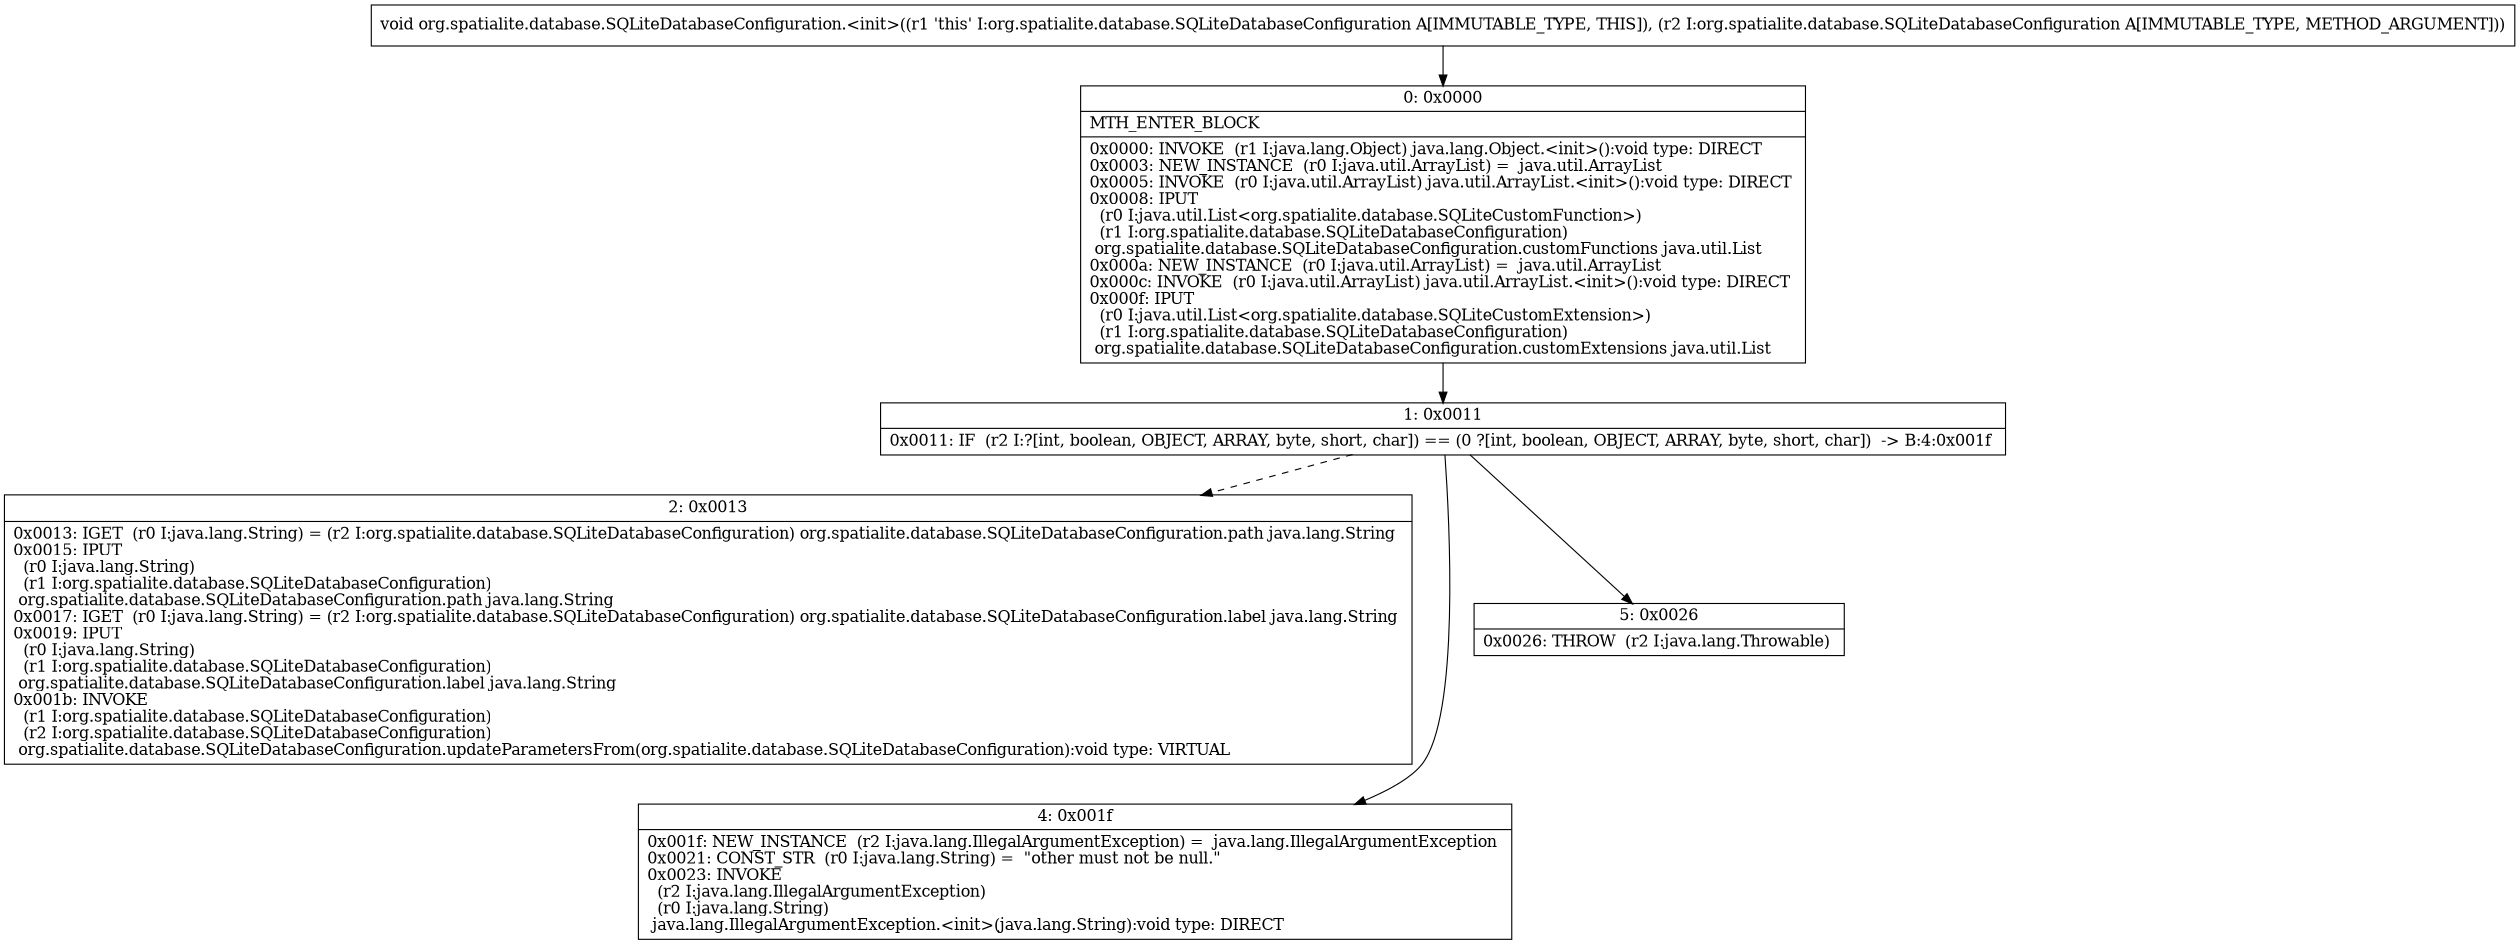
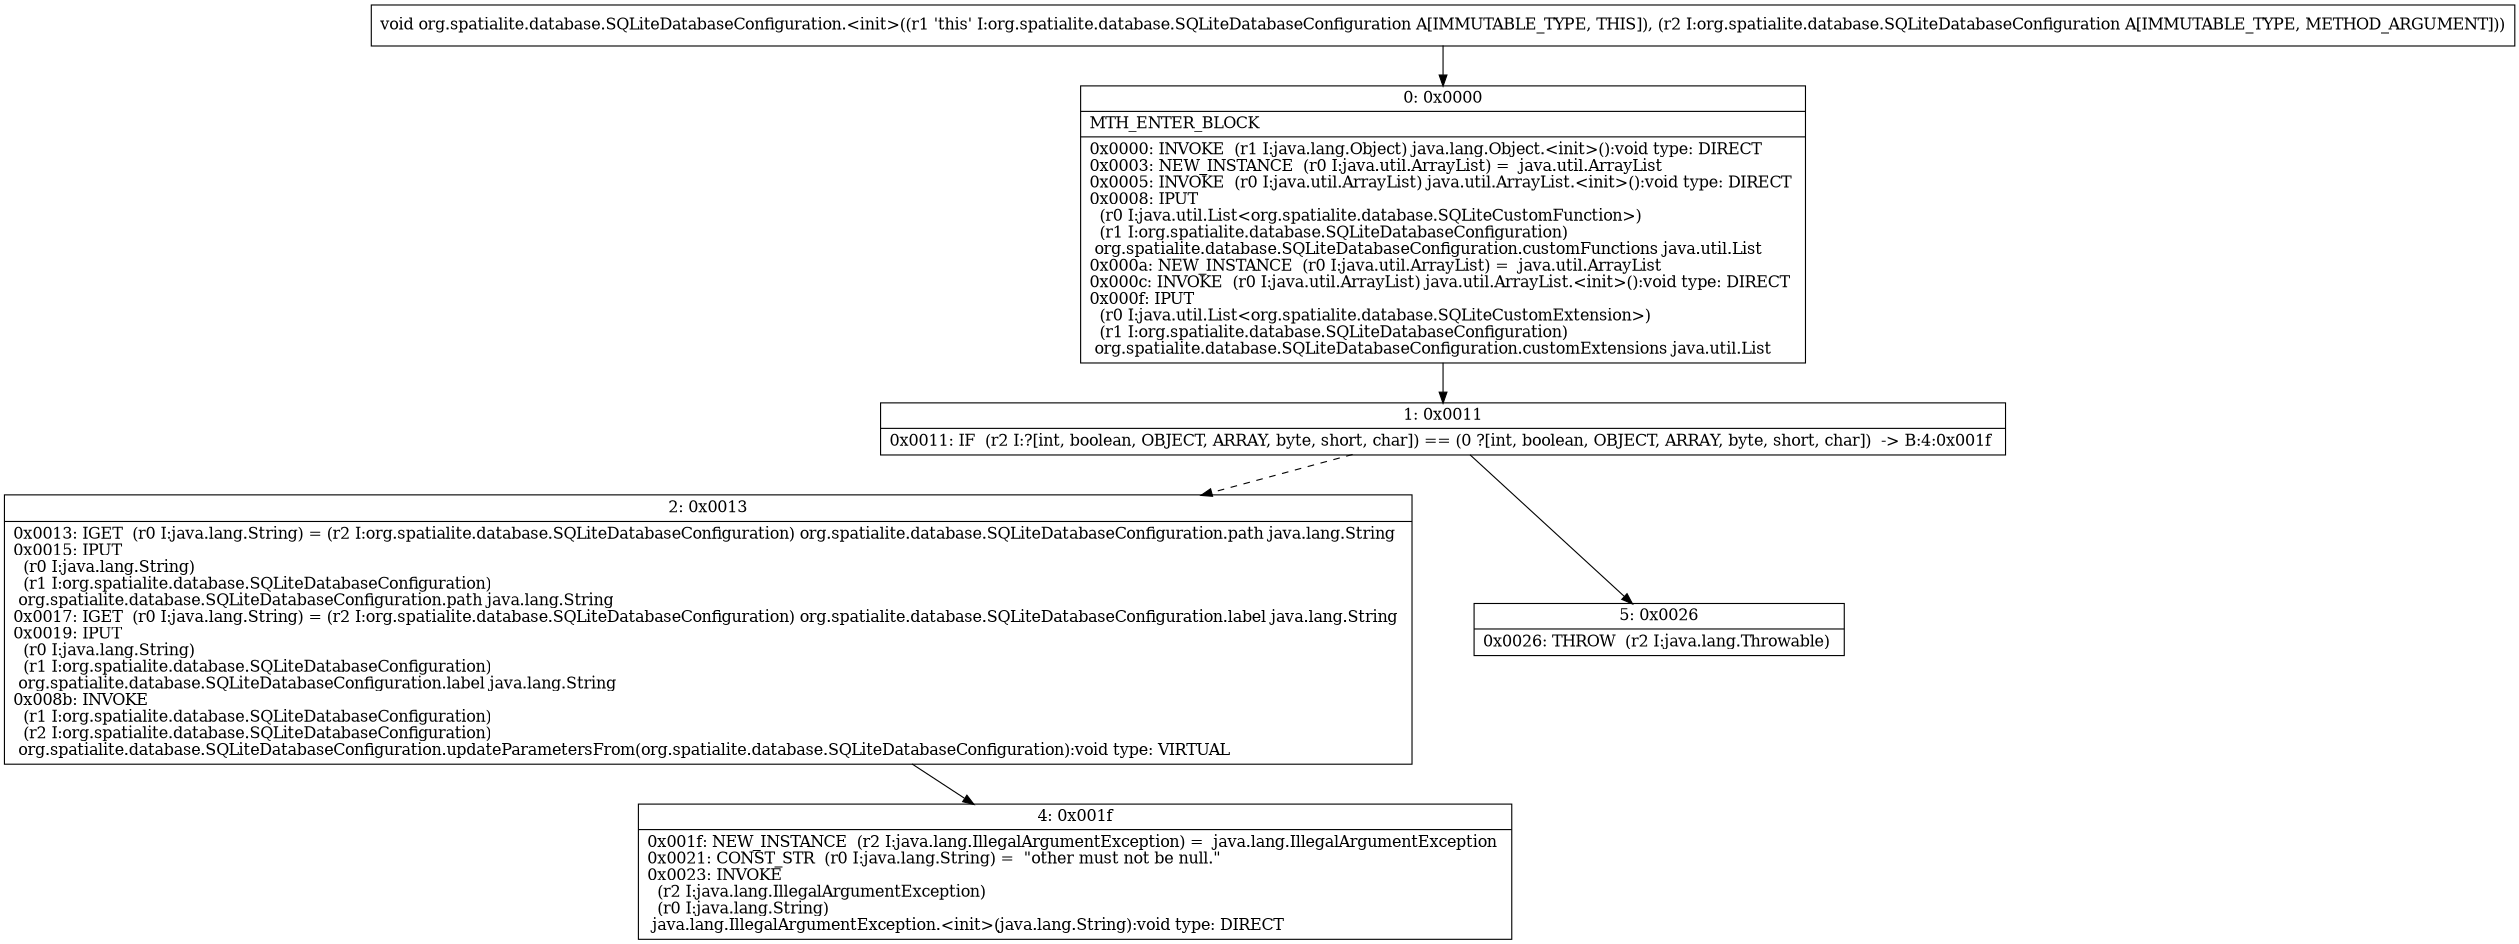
(1448, 646) -> (938, 781)
(86, 700) -> (86, 700)
